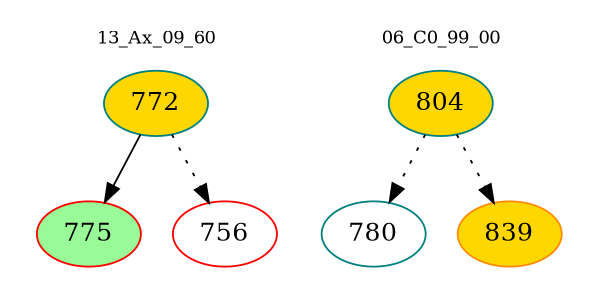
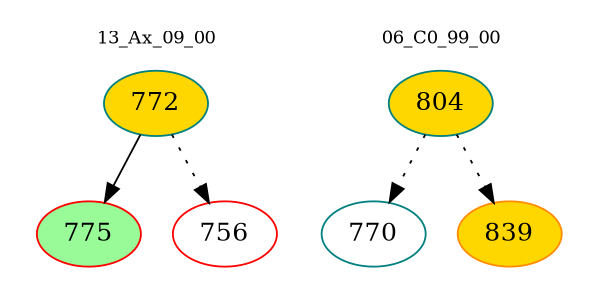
(157, 39) -> (157, 39)
(374, 234) -> (374, 234)
